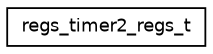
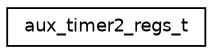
(106, 27) -> (106, 27)
